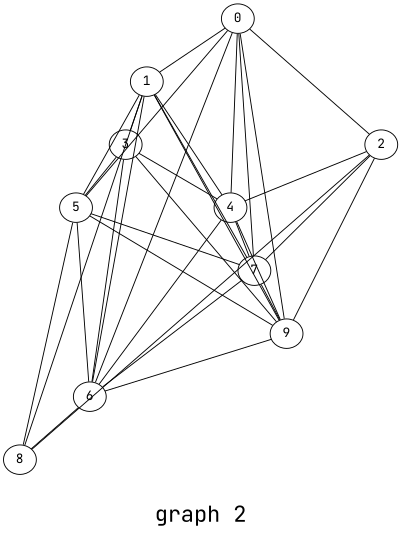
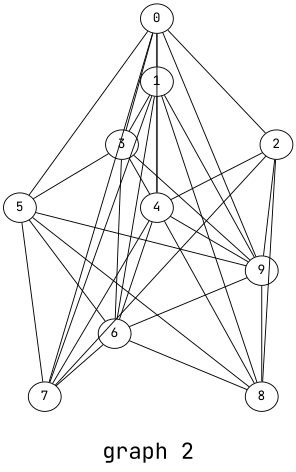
(111, 145) -> none
(164, 208) -> (139, 82)
none -> (209, 302)
(270, 302) -> (262, 334)
